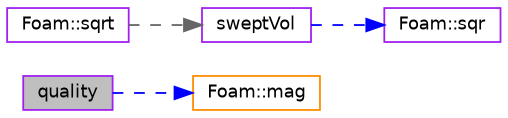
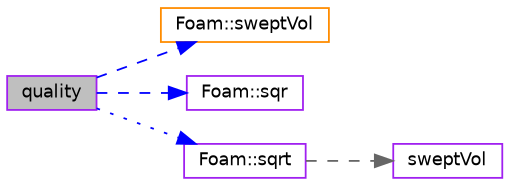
(339, 25) -> (133, 93)
(257, 93) -> (245, 25)
none -> (138, 123)
